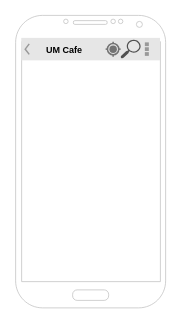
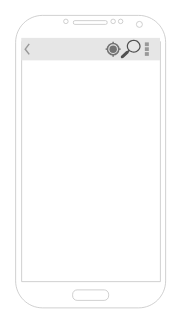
(64, 50) -> none
